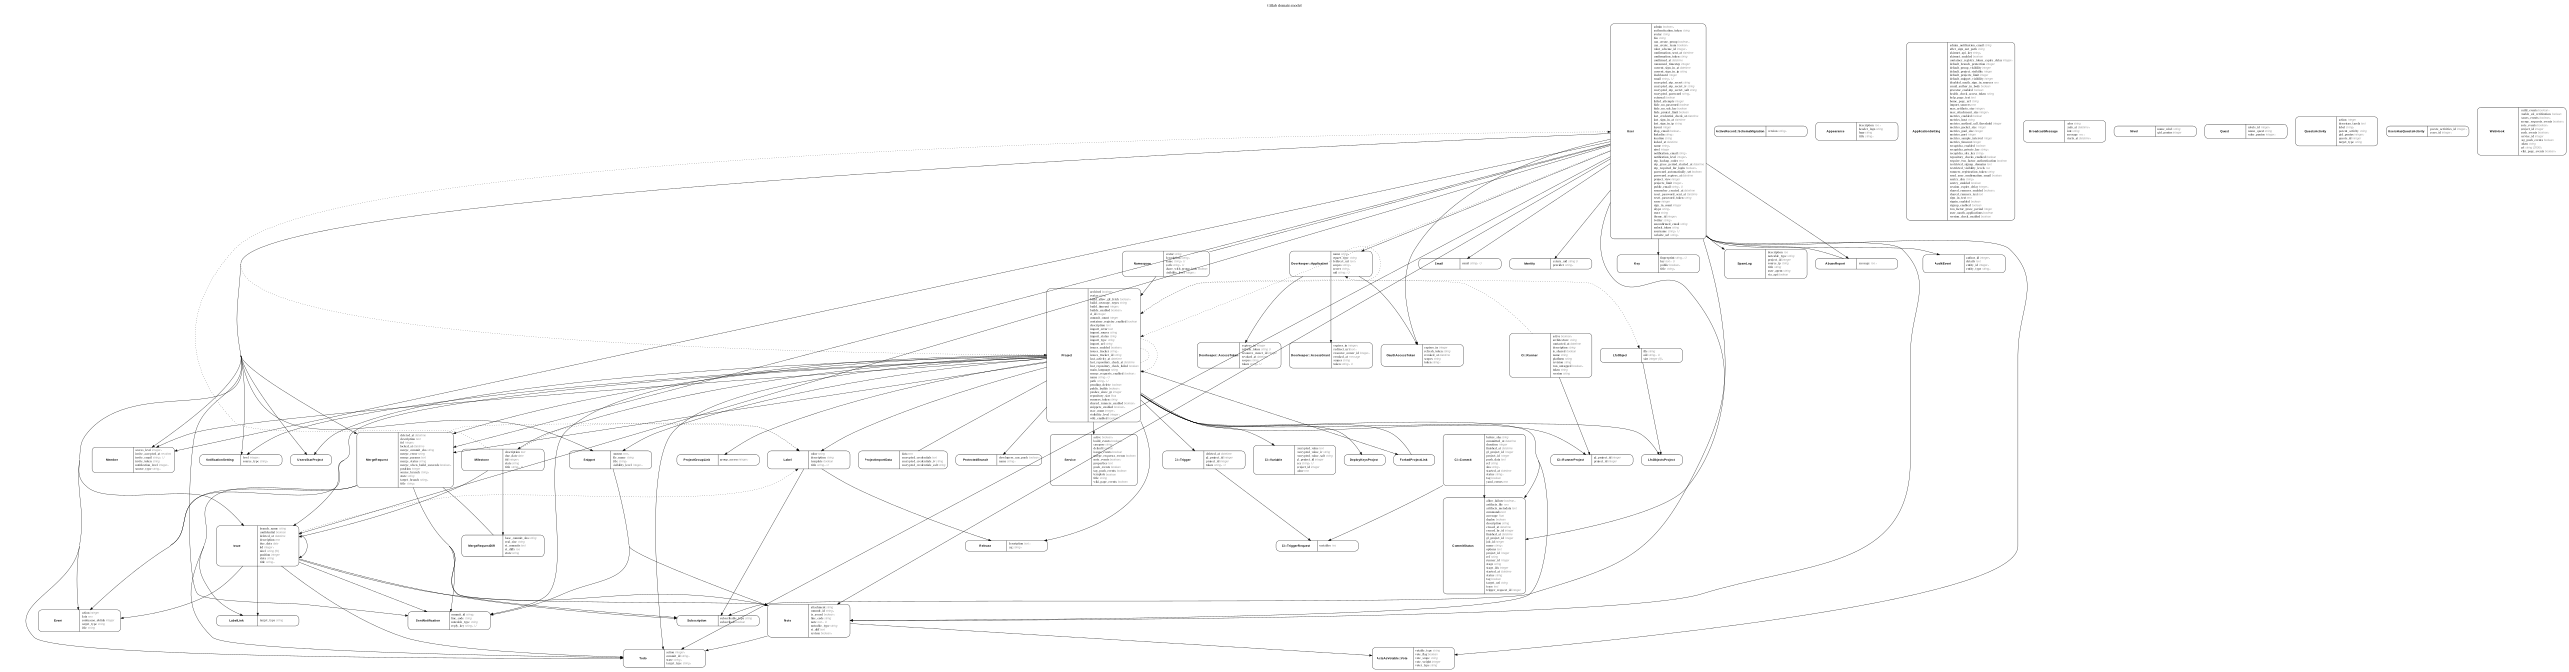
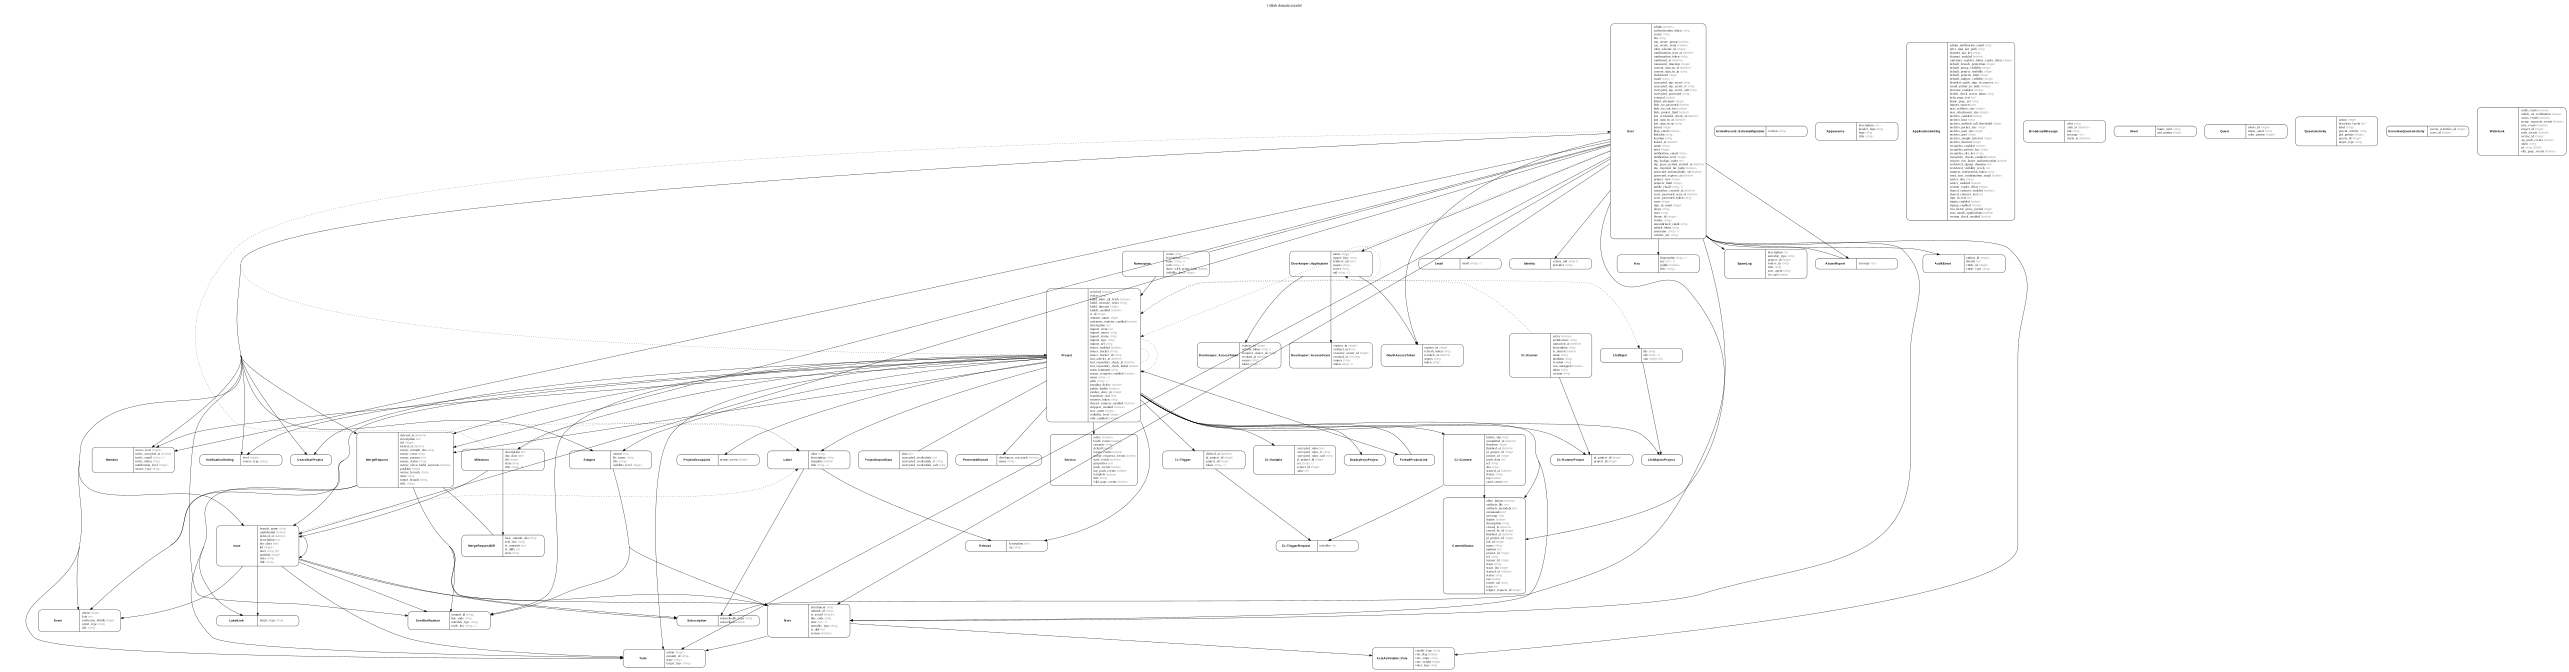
none -> (1265, 429)
